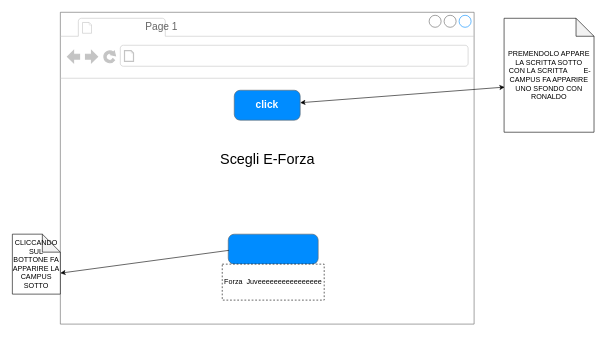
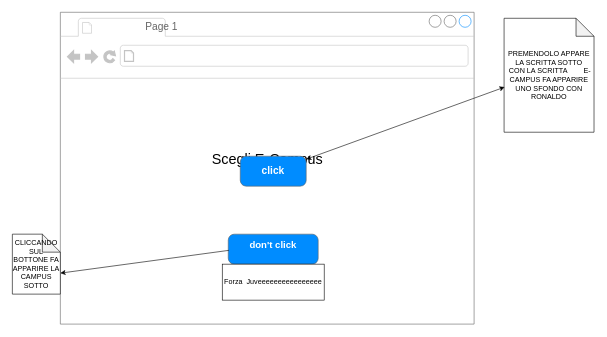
(267, 105) -> (273, 171)
(268, 168) -> (268, 168)
none -> (273, 245)
(273, 282) -> (273, 282)
